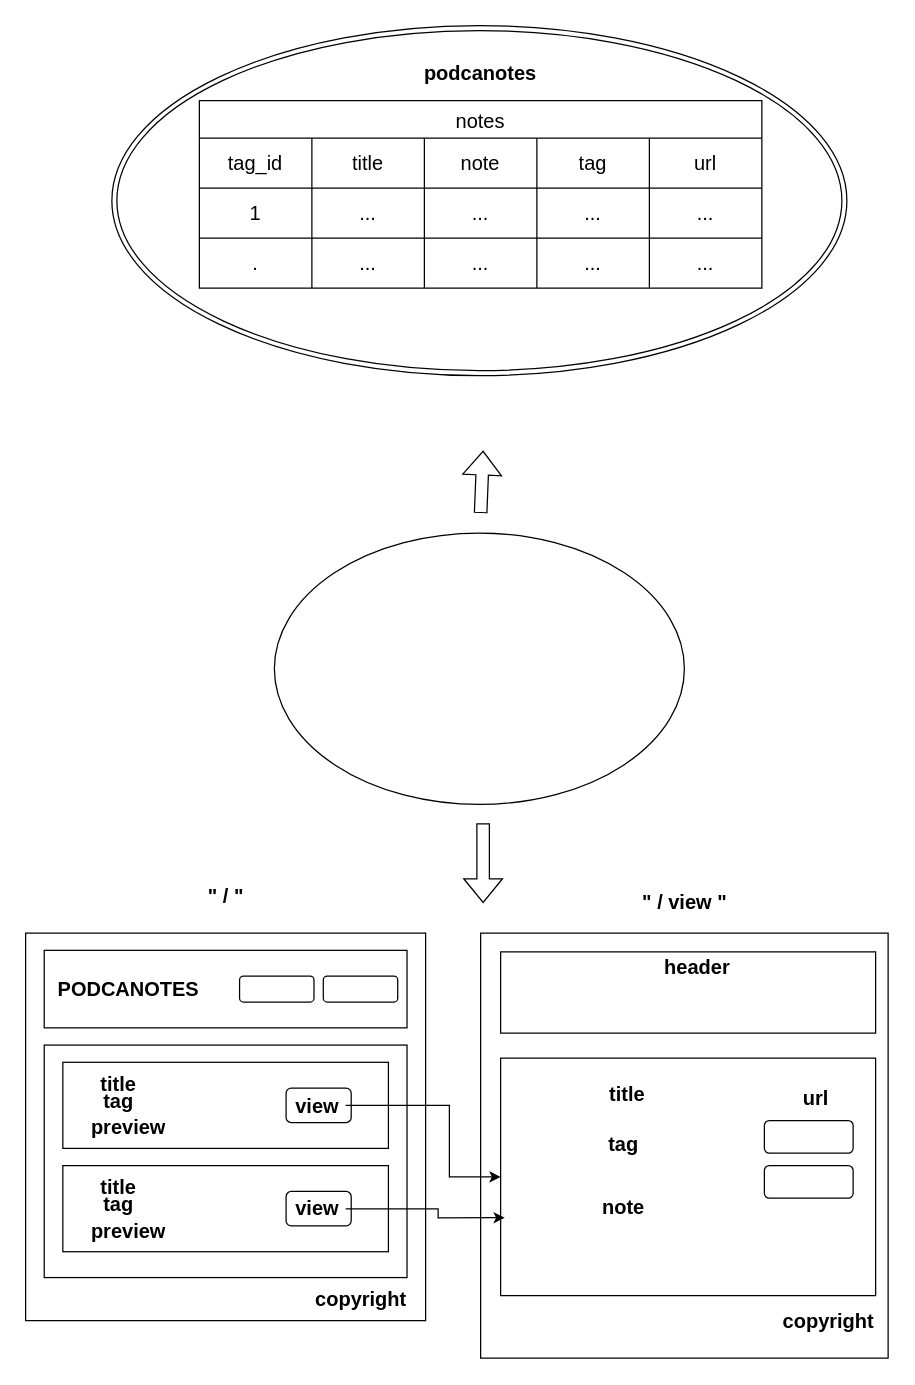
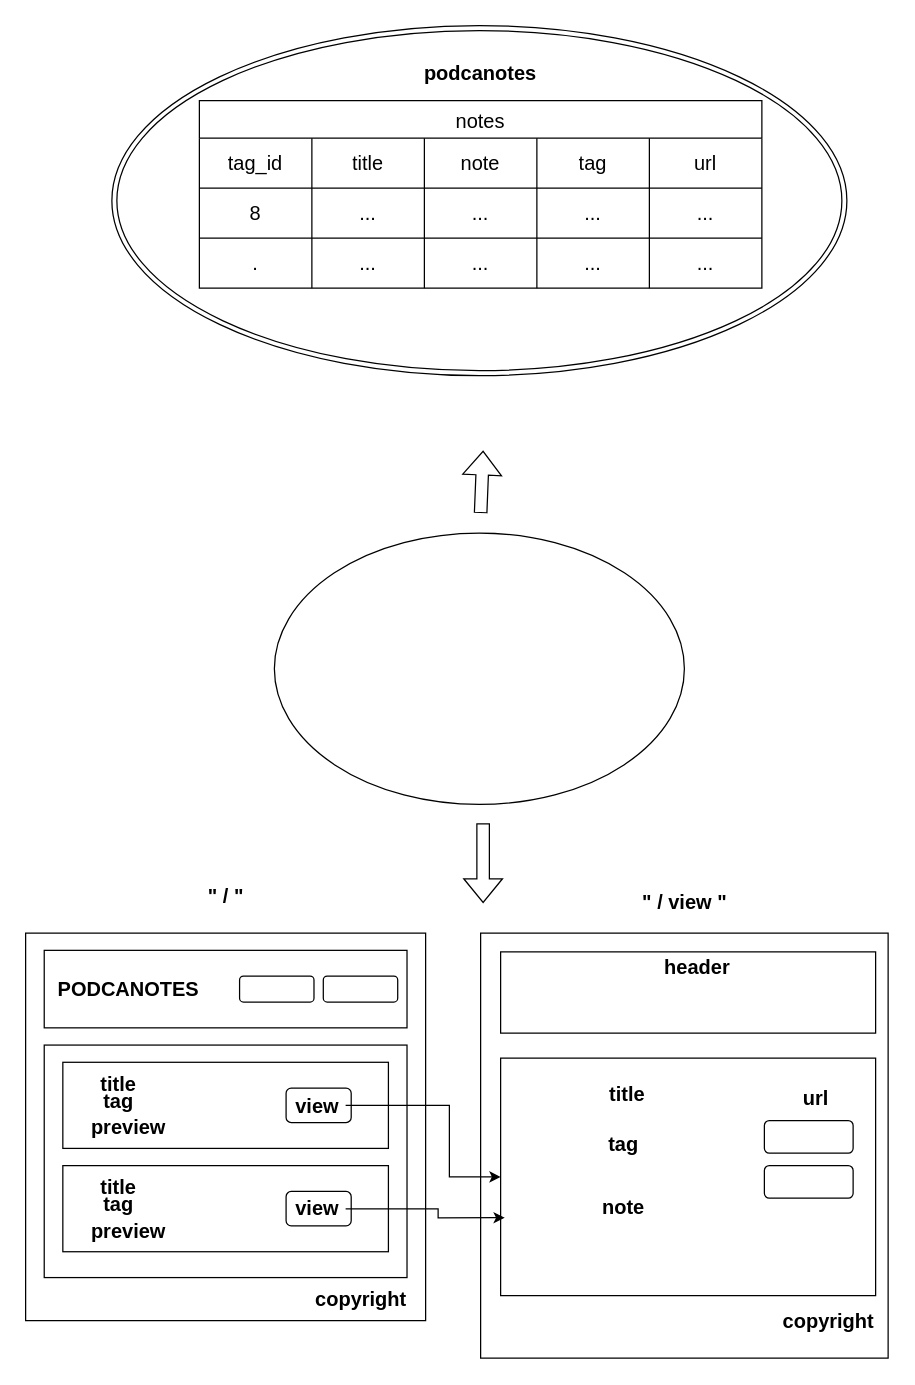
(256, 213) -> (256, 213)
